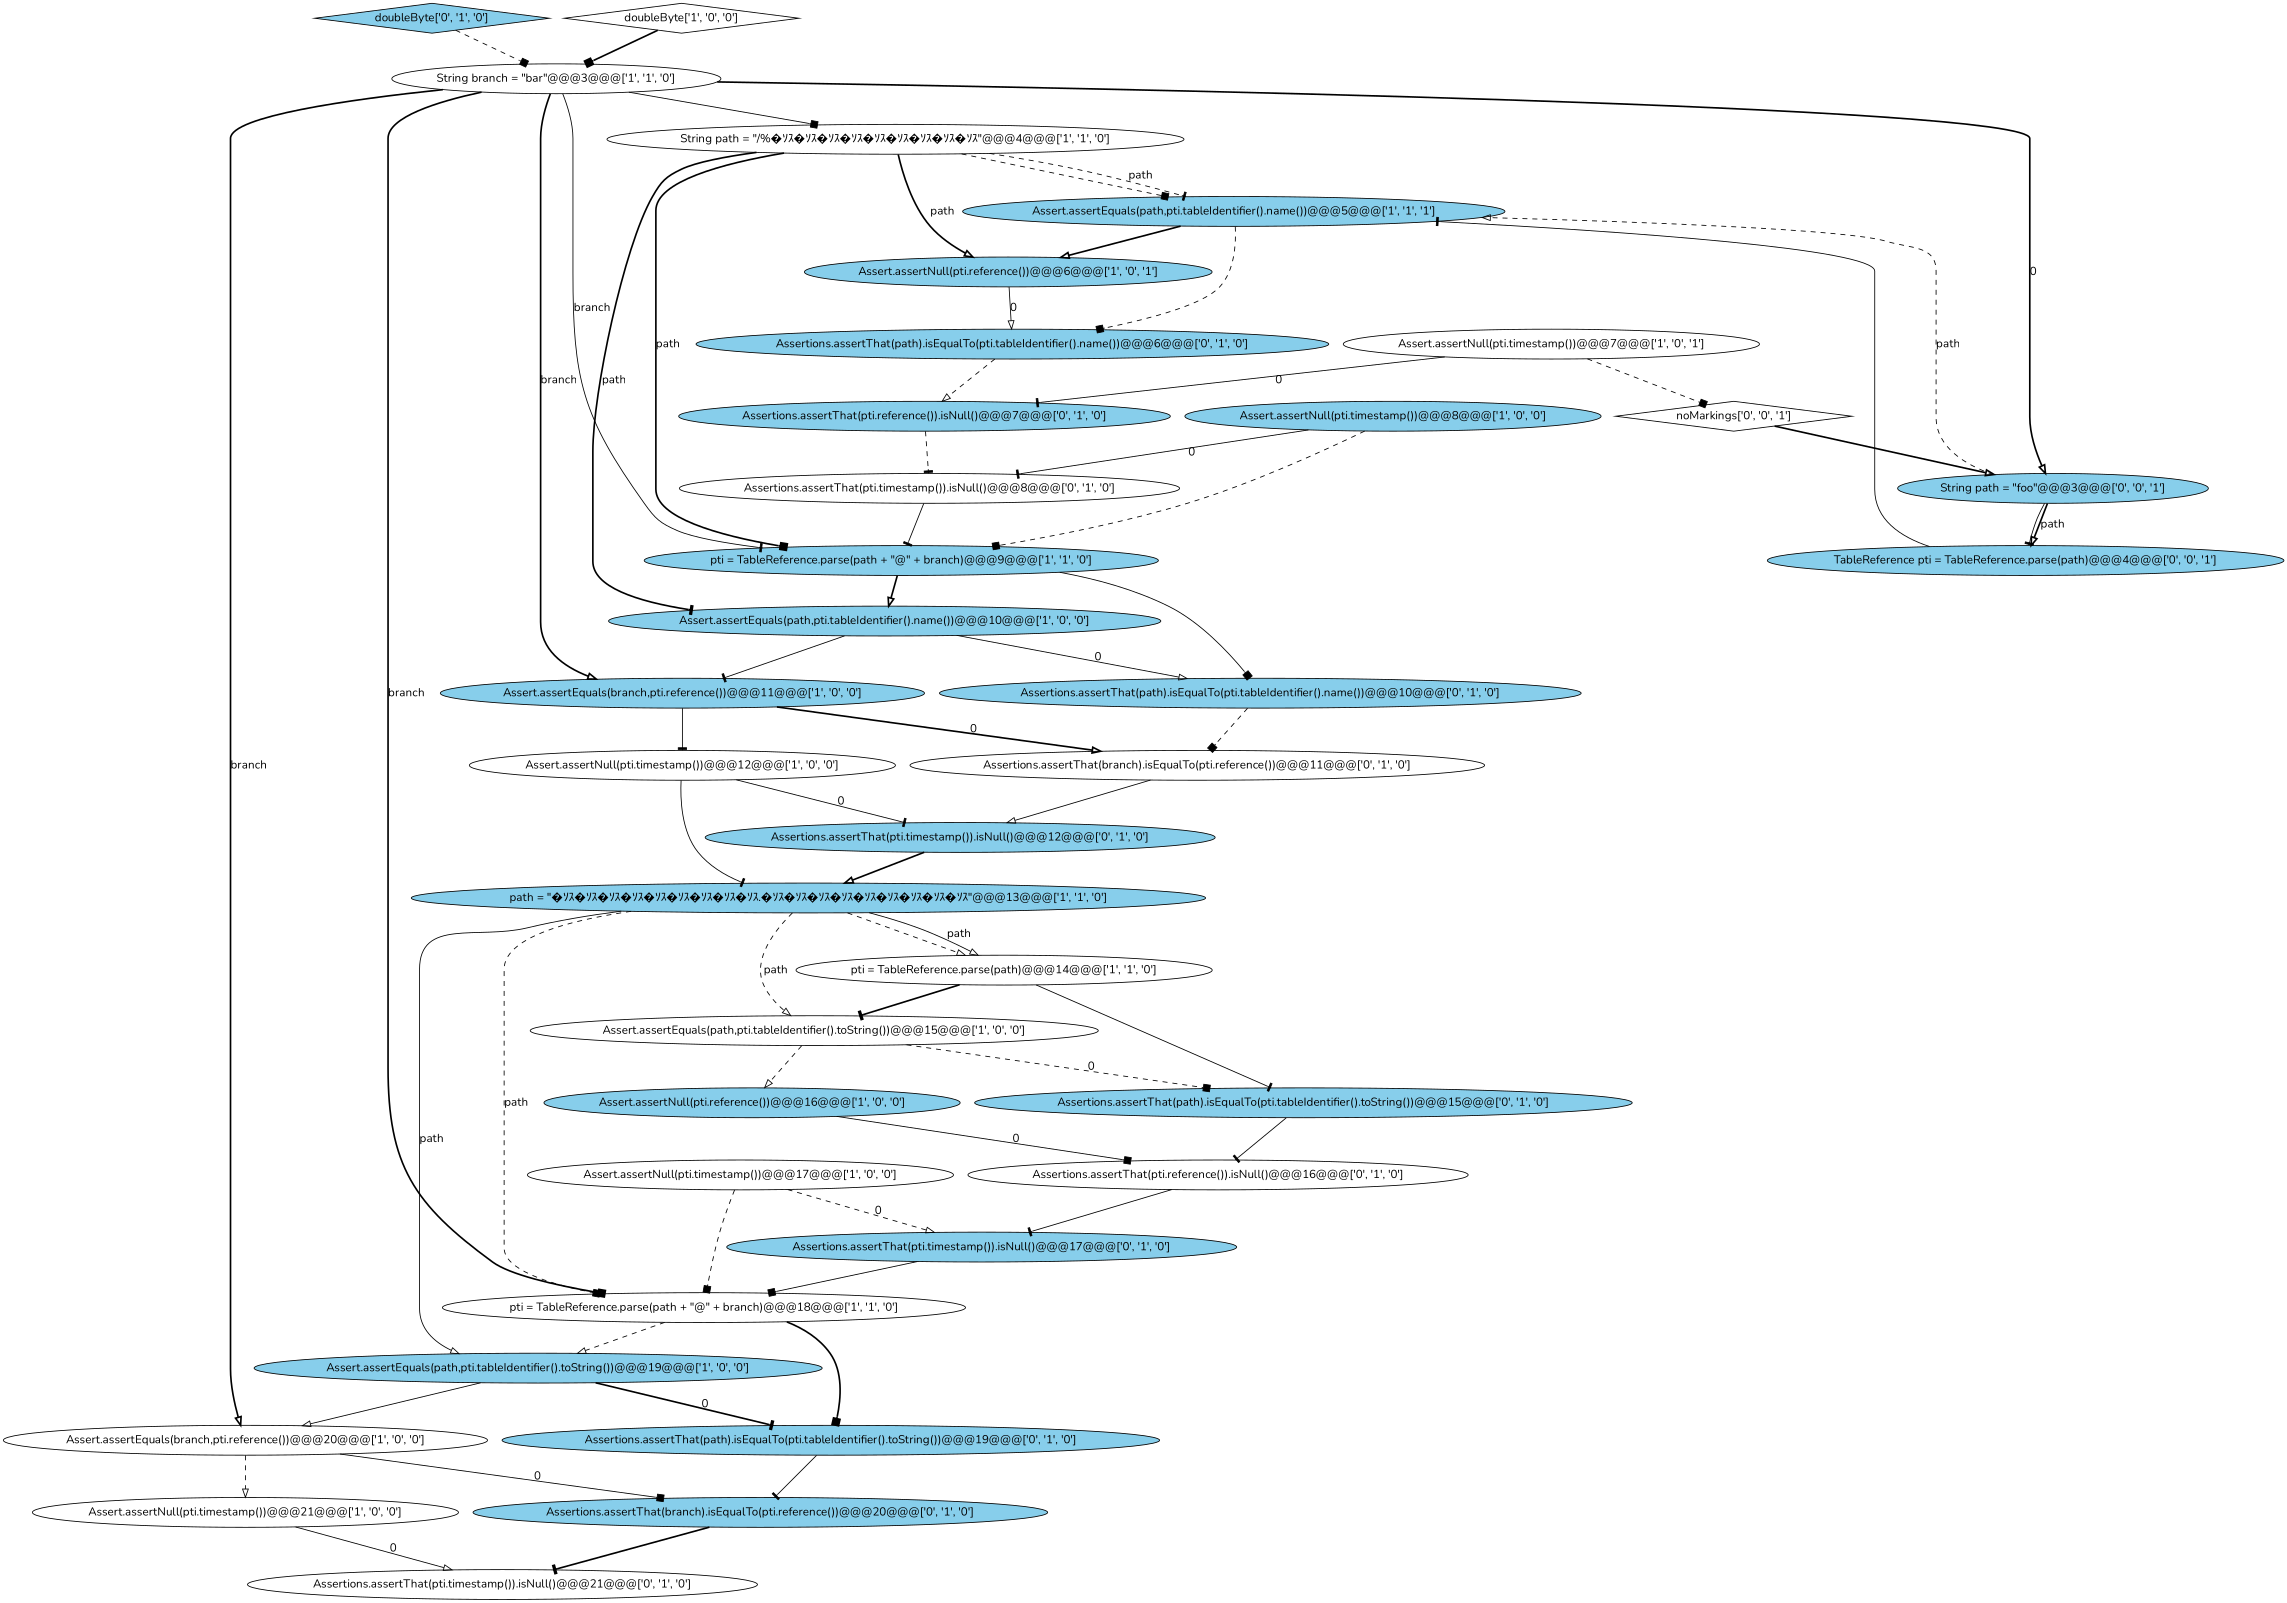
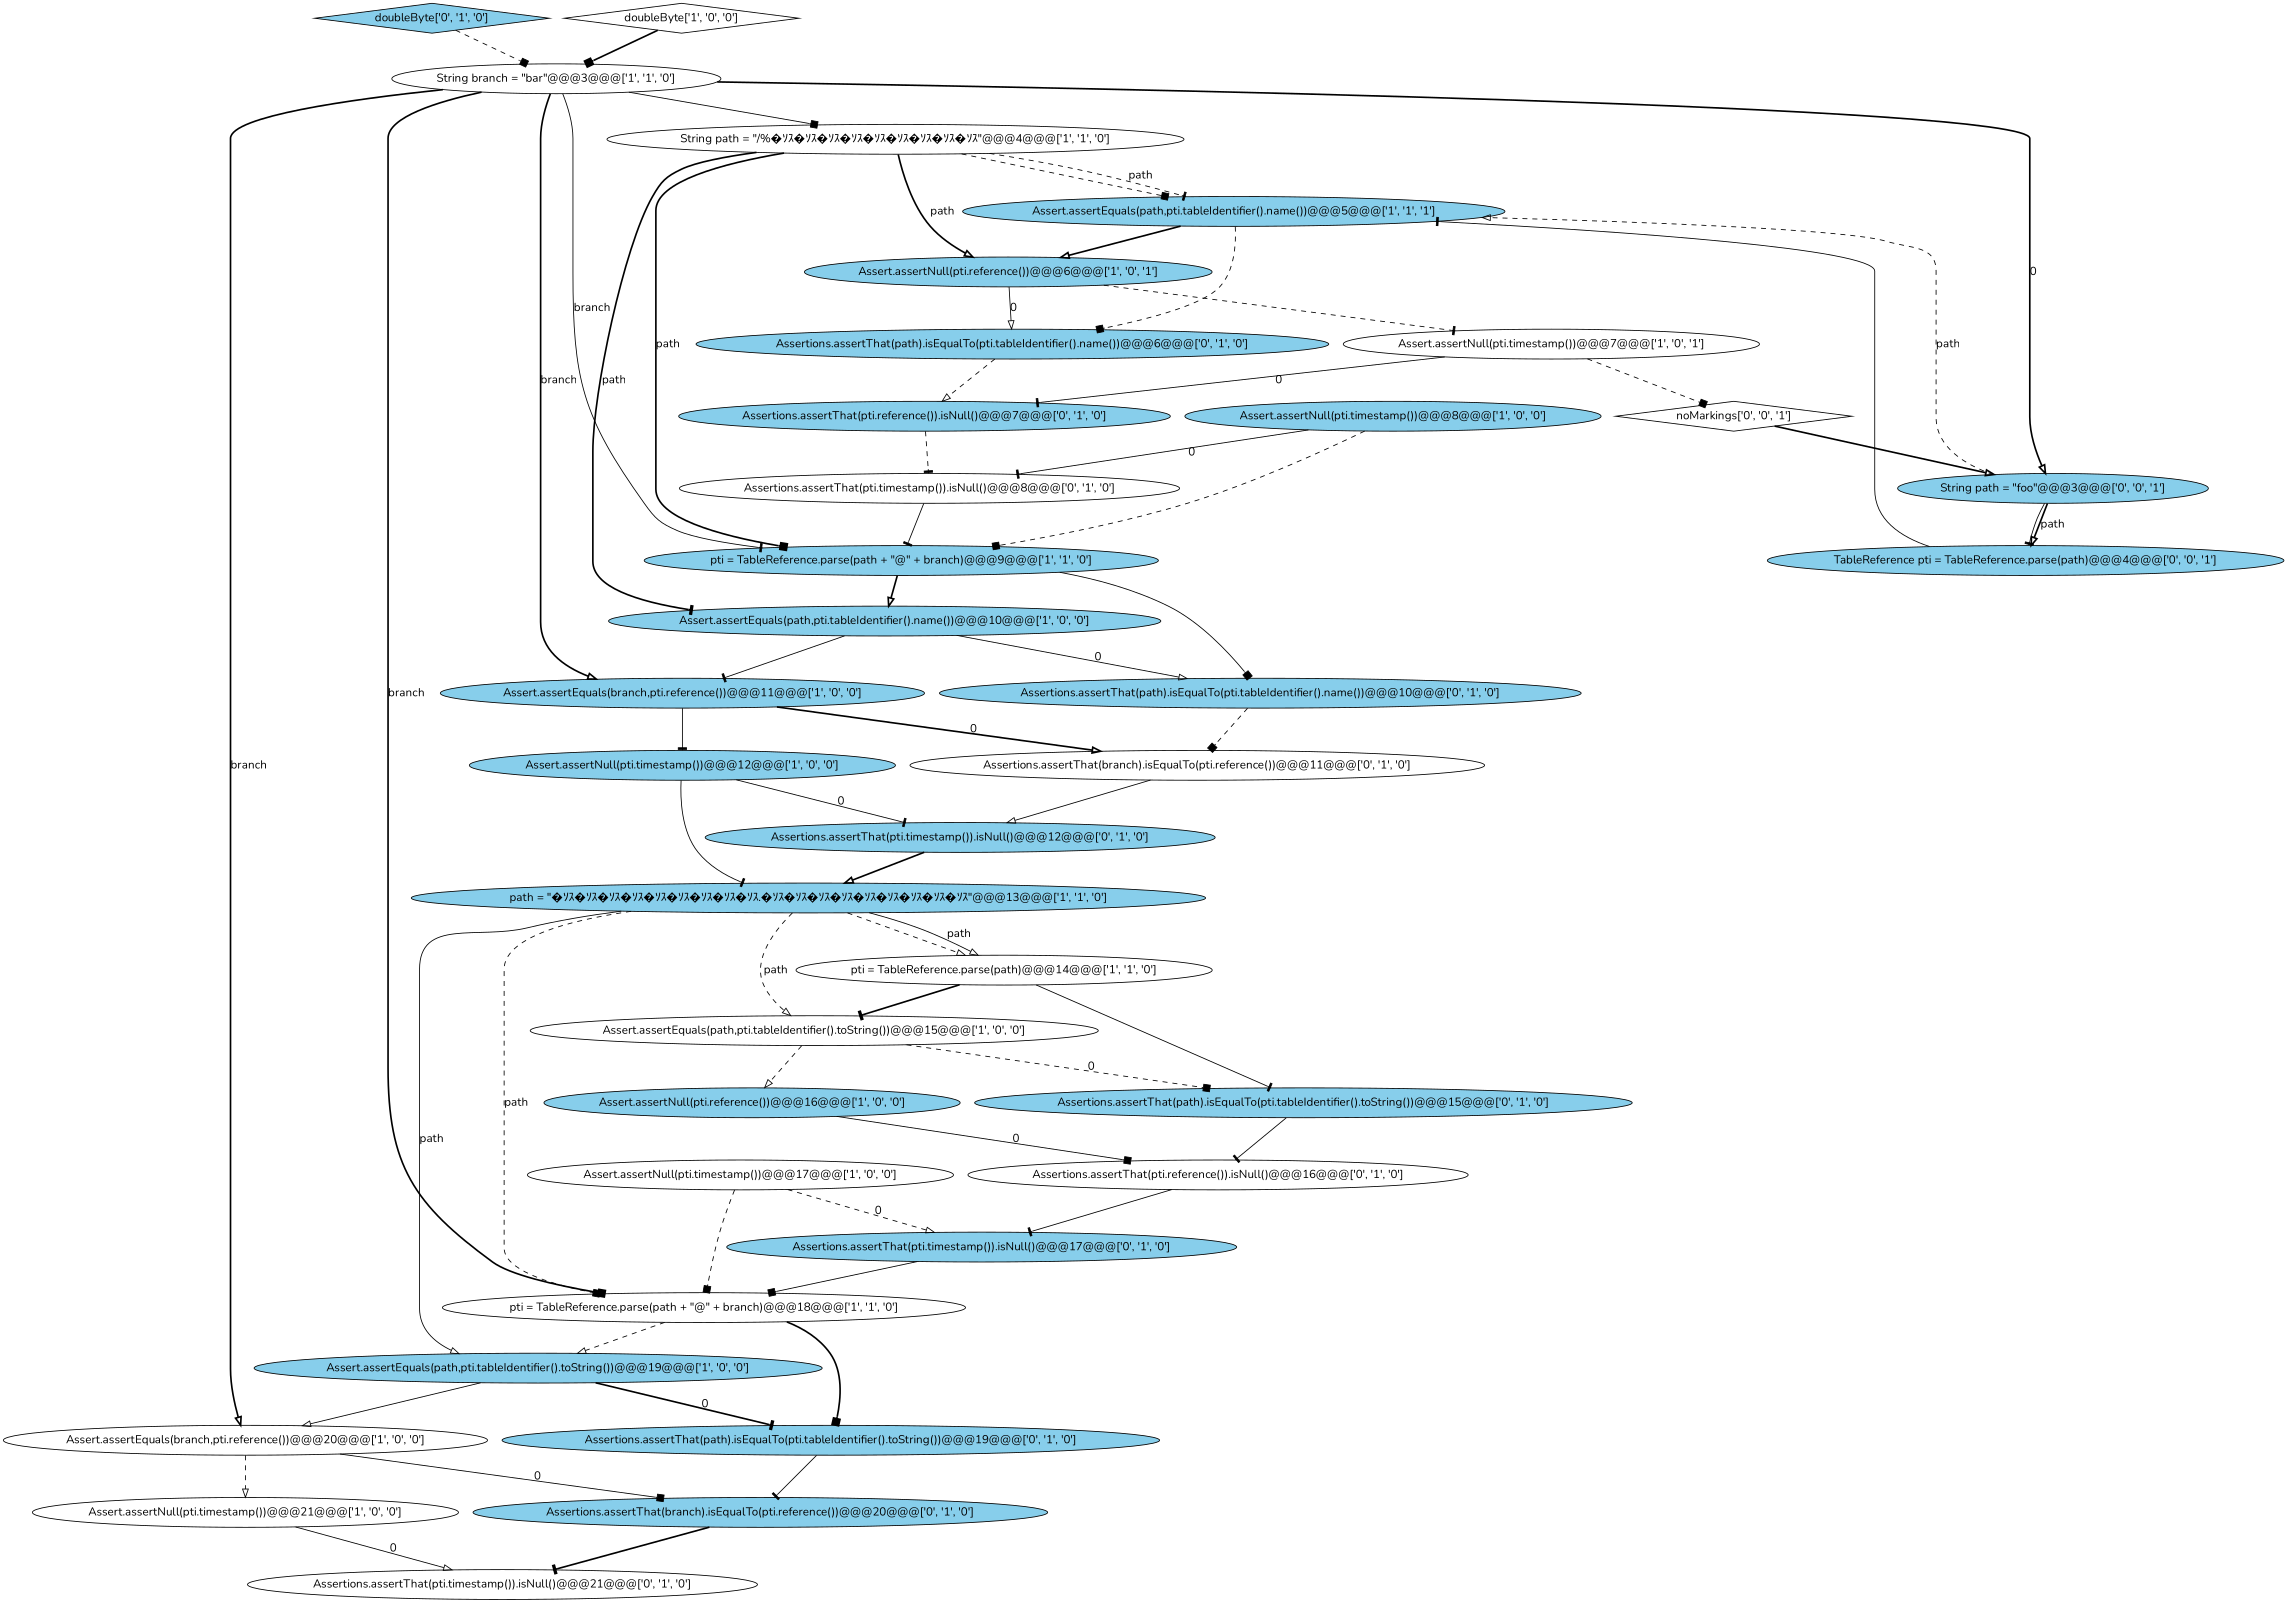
none -> (1277, 308)
(682, 765) -> (682, 765)
